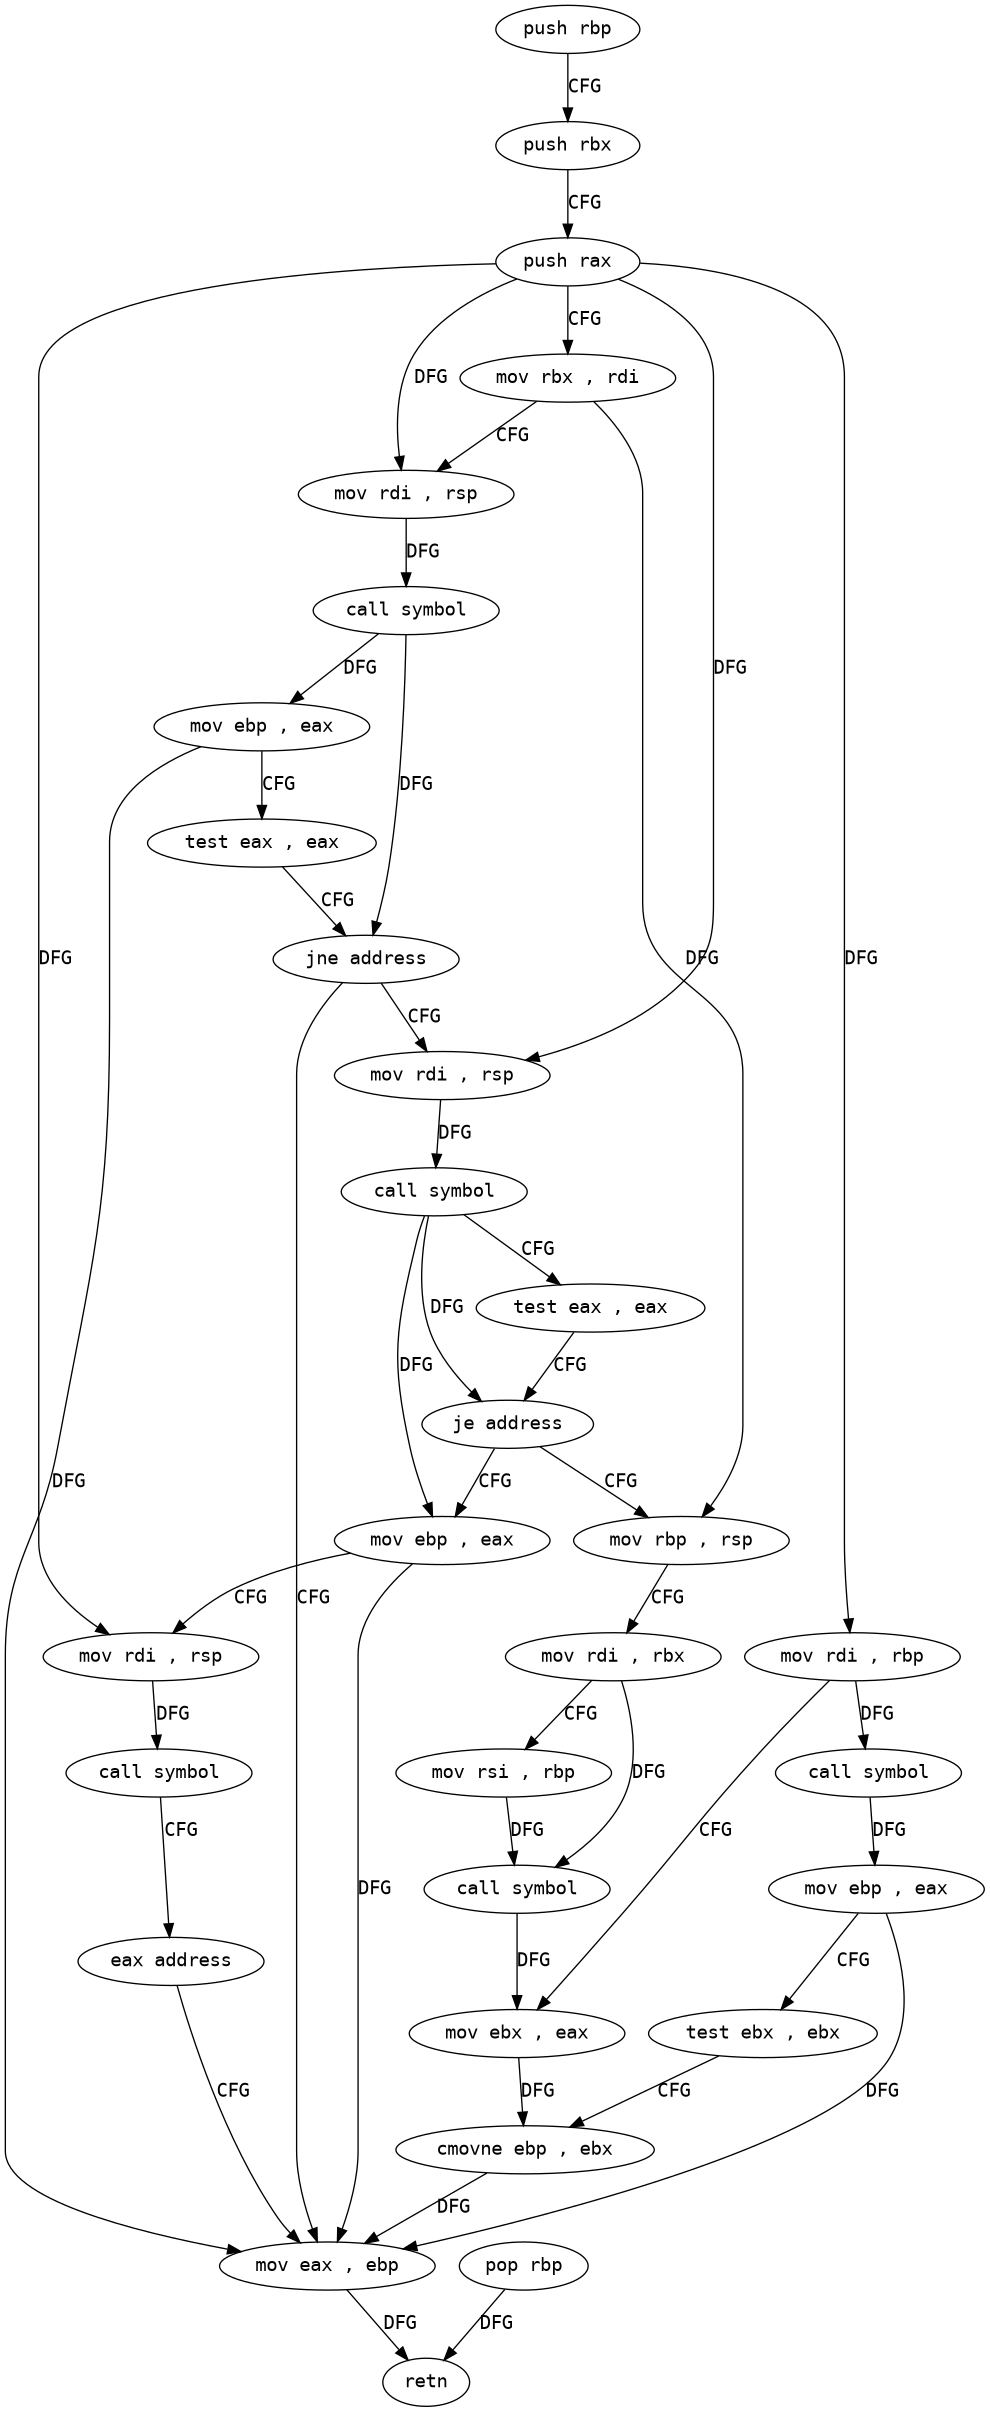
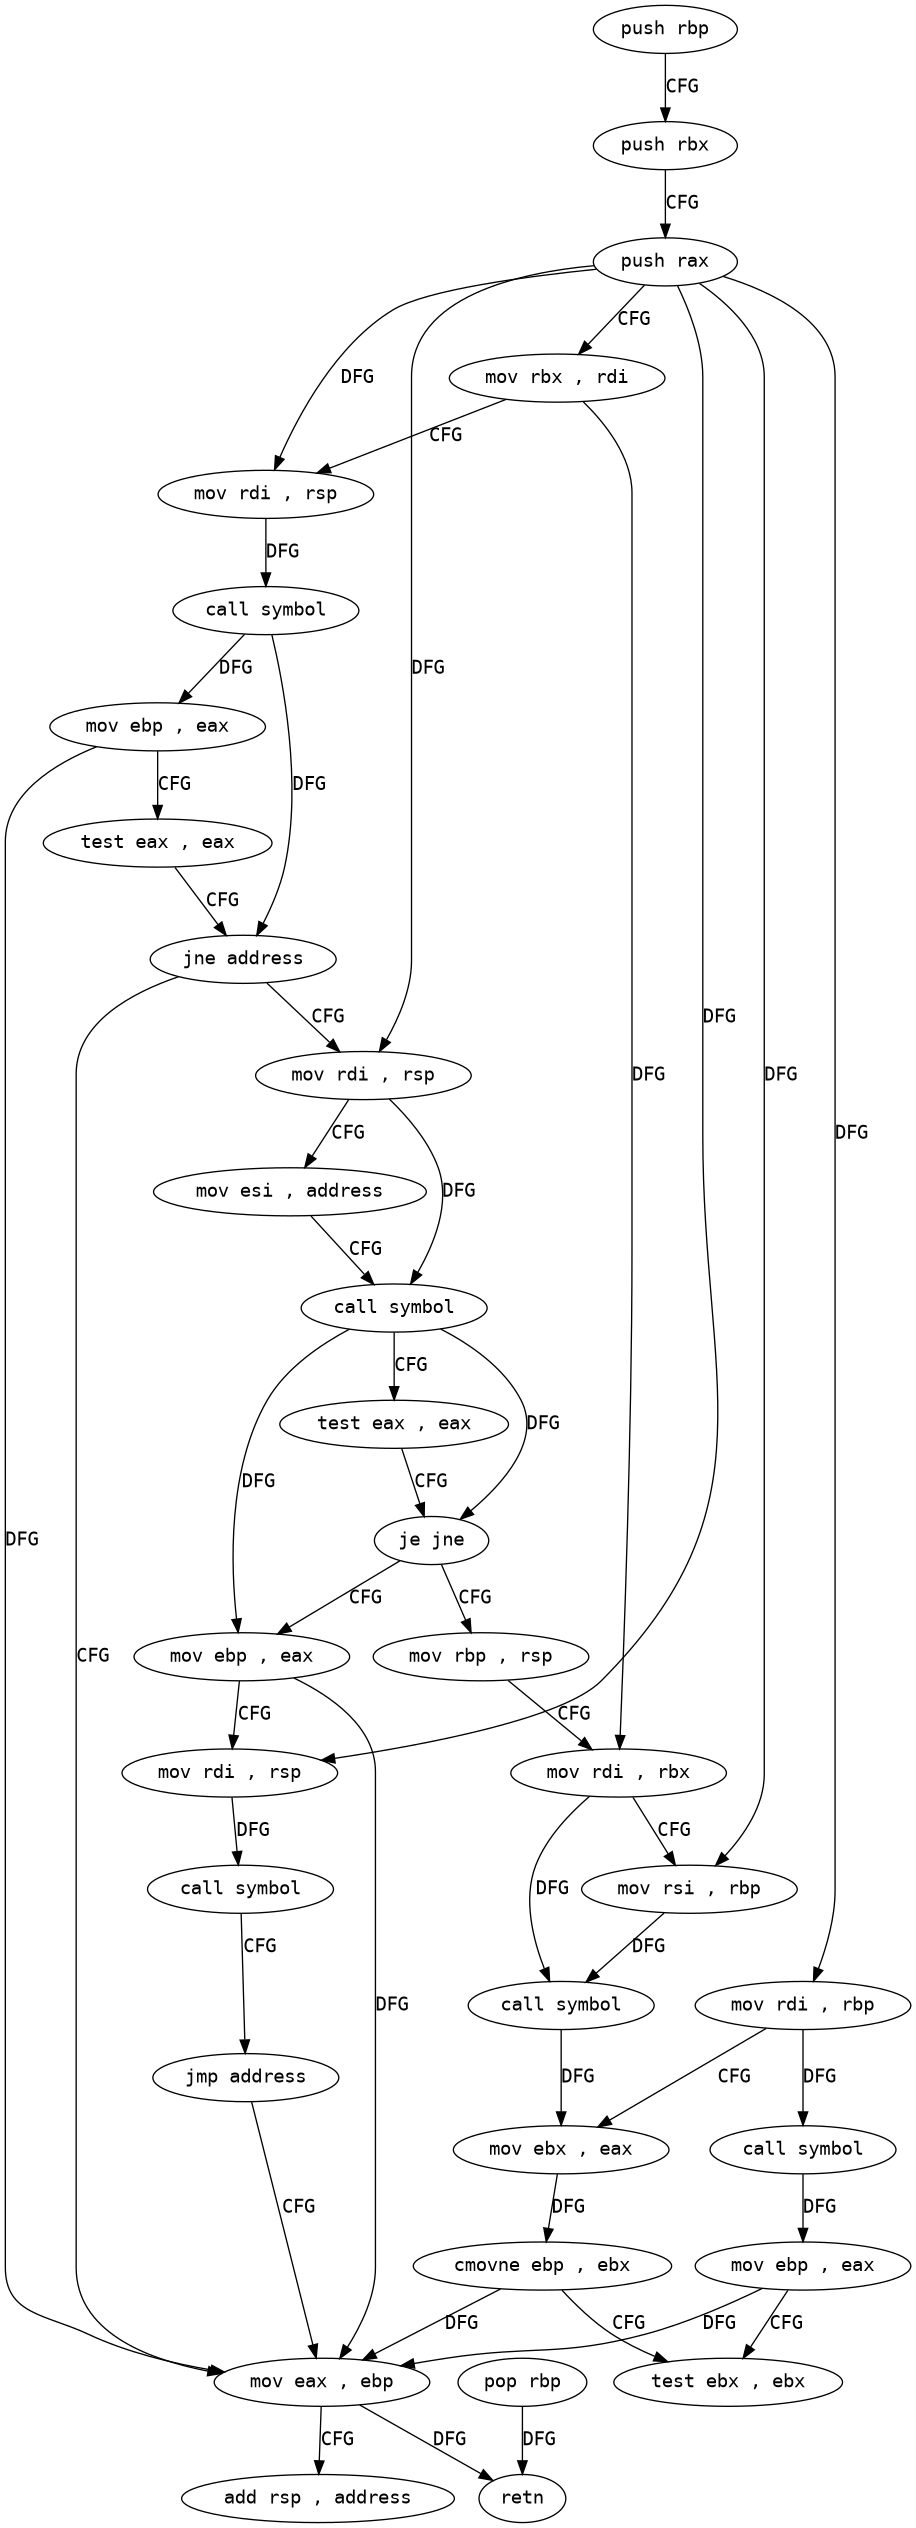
(665, 962) -> (632, 1061)
none -> (764, 1063)
none -> (290, 1192)
(508, 1424) -> (432, 1541)
(171, 1961) -> (246, 2078)
(651, 2089) -> (604, 2329)
none -> (318, 2499)
